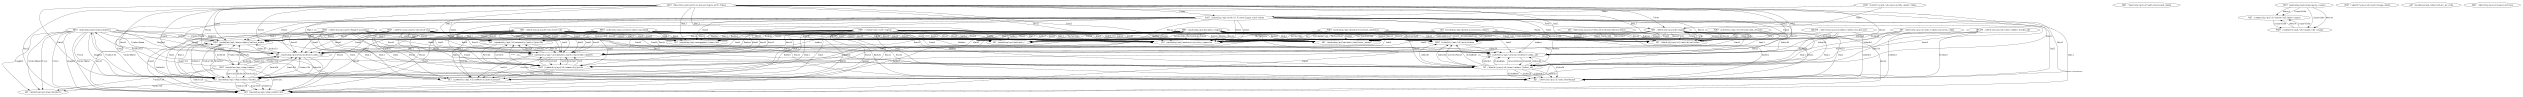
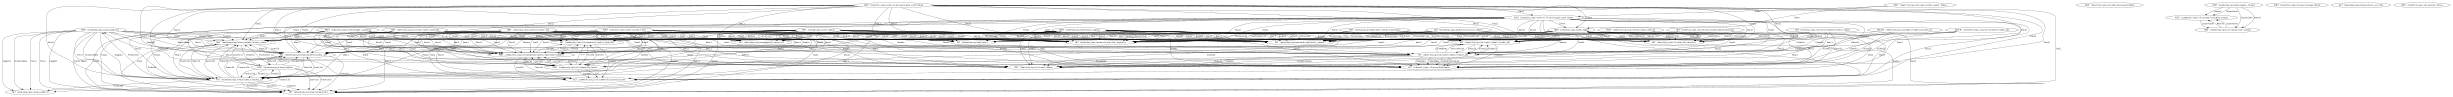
(600, 36) -> (705, 36)
(1483, 49) -> (1273, 50)
